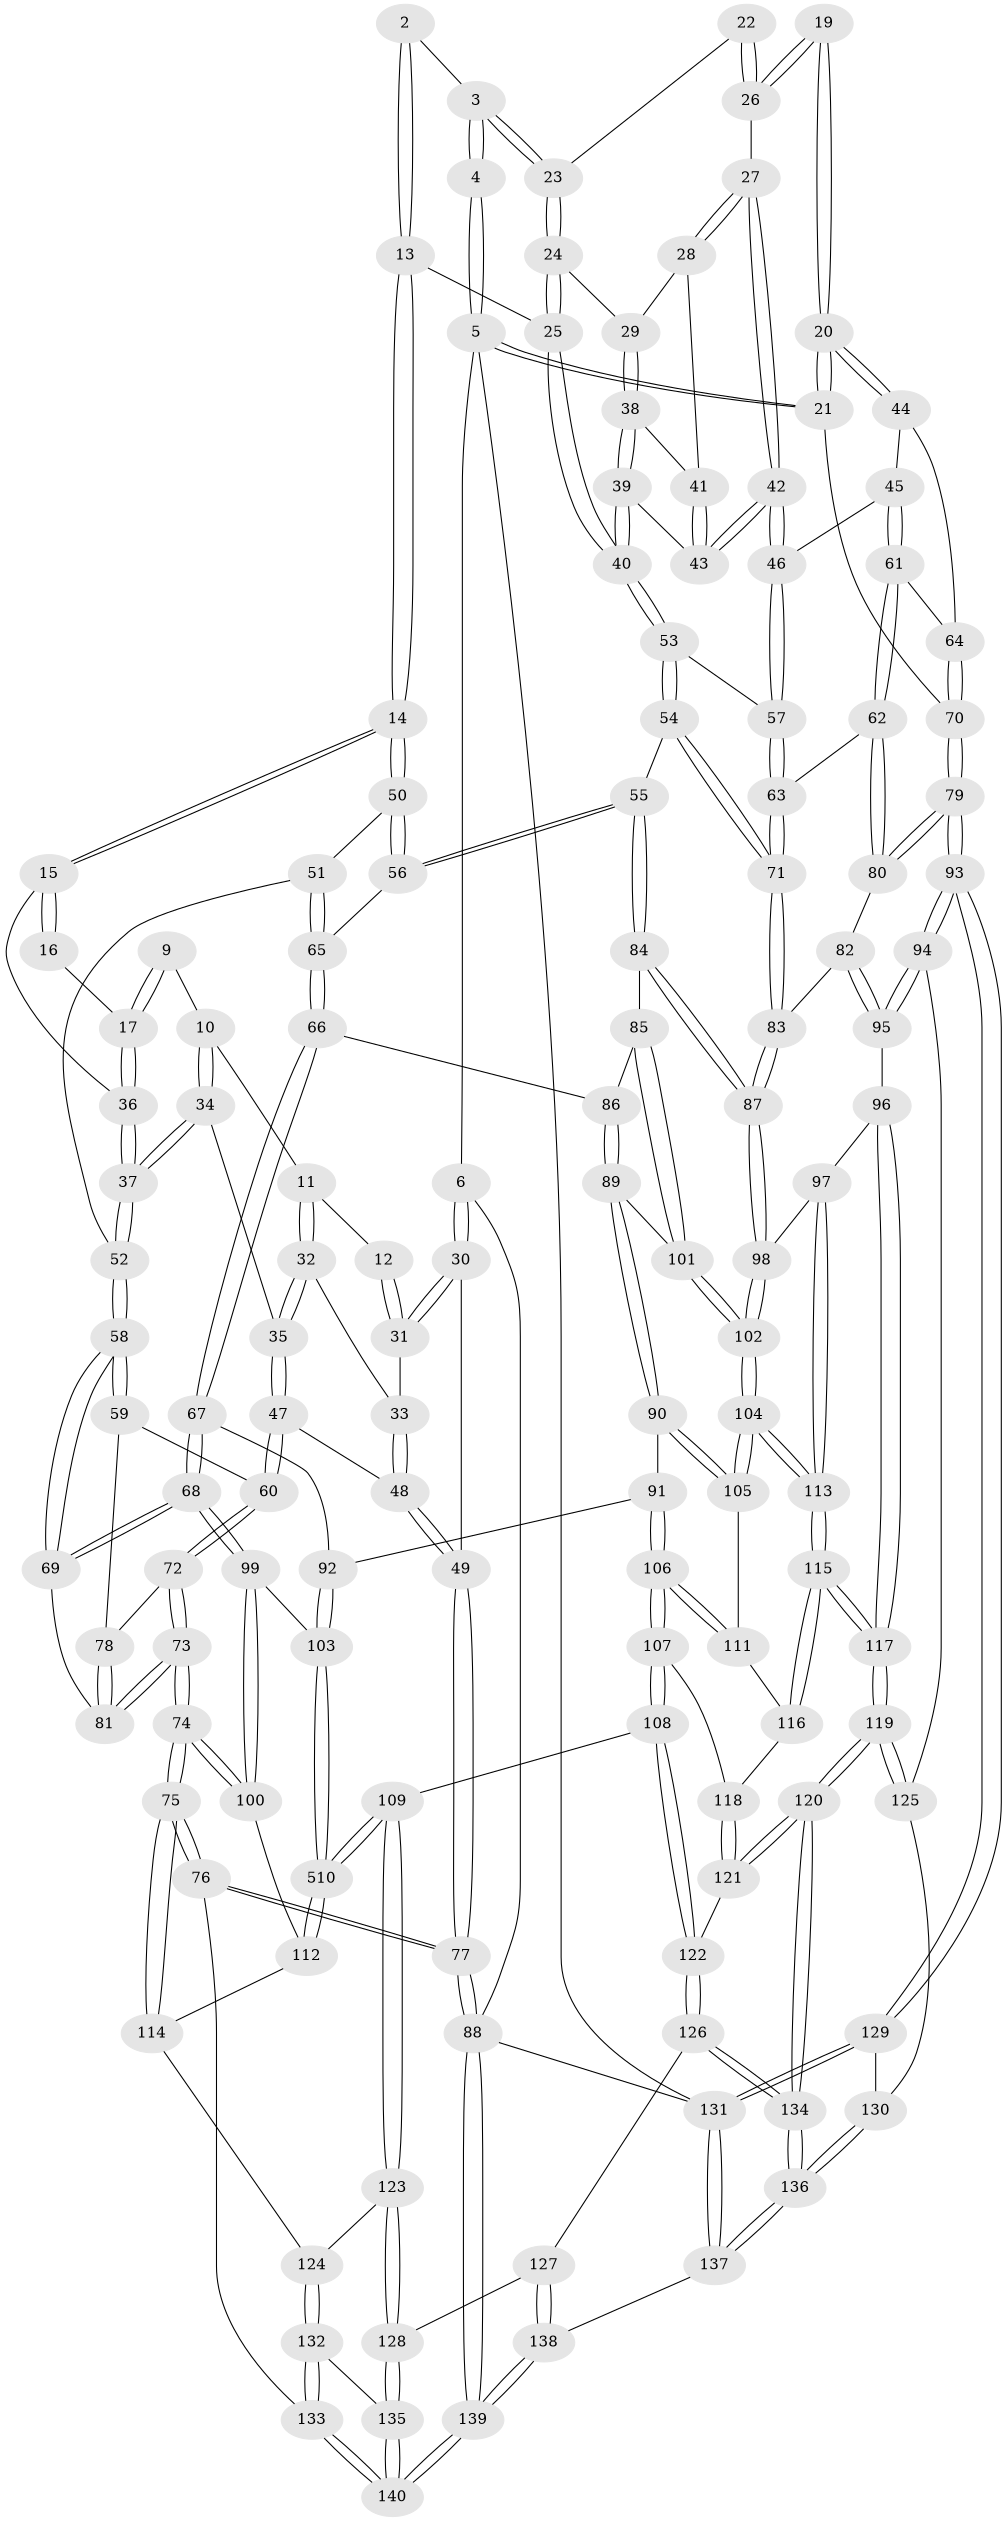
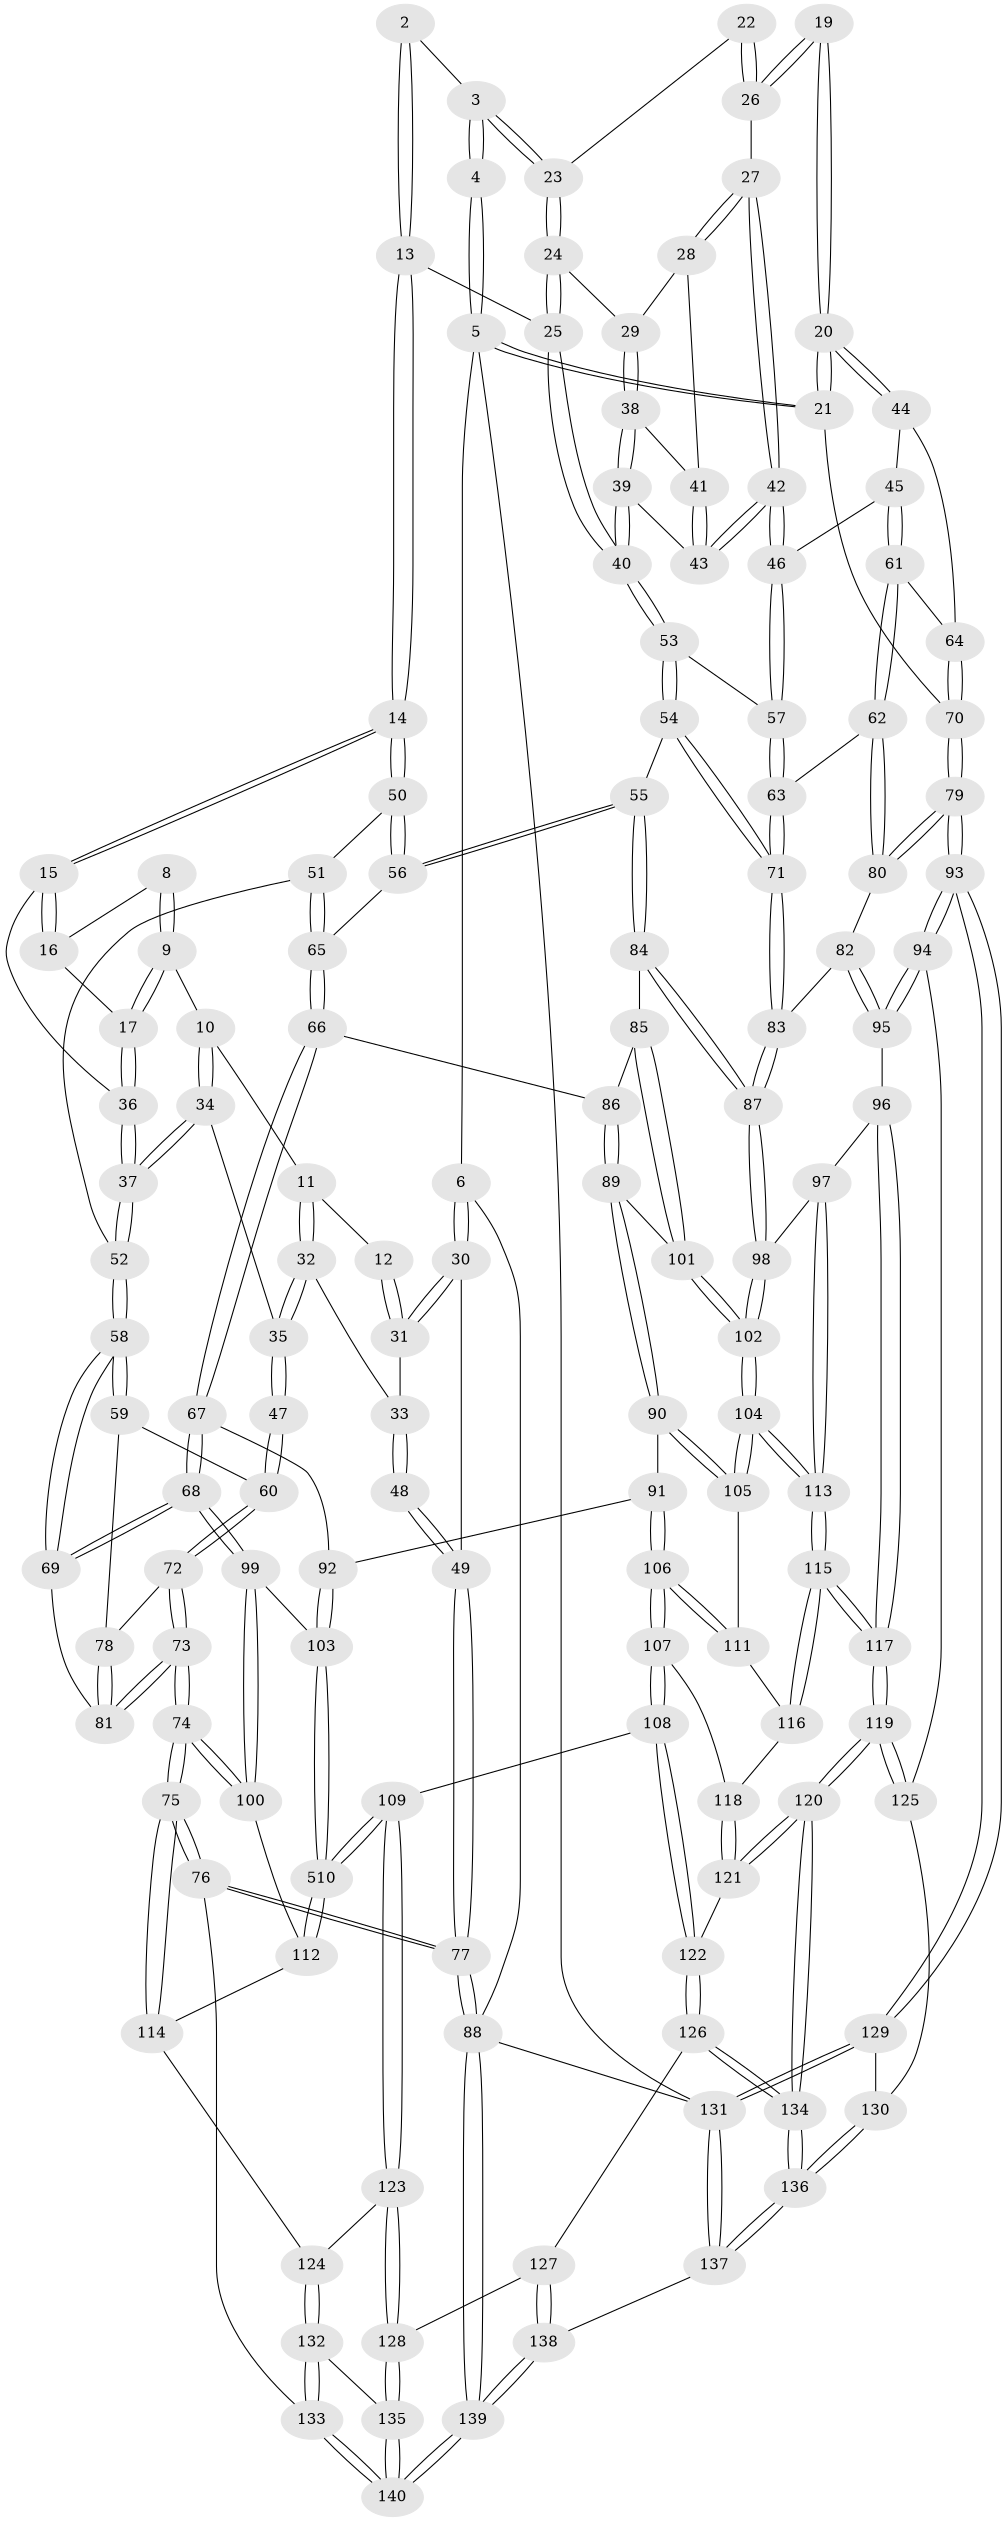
none -> (167, 874)
(339, 1454) -> none
